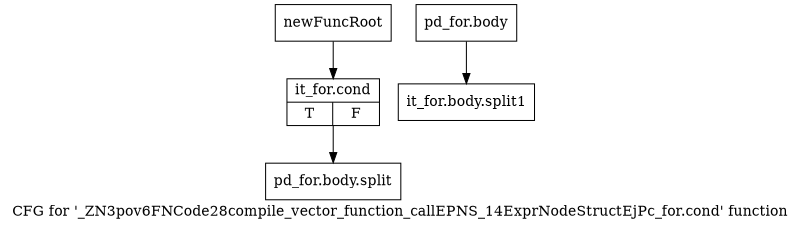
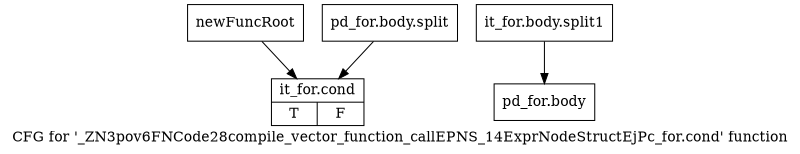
(466, 57) -> (544, 57)
(333, 139) -> (360, 56)
